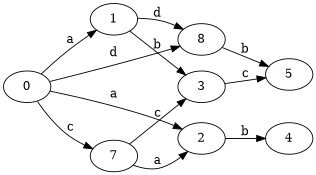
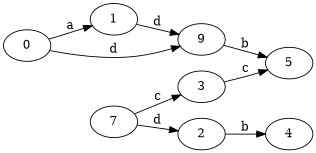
(202, 39) -> (202, 39)
(152, 48) -> none
(113, 106) -> none
(58, 126) -> none
(158, 161) -> (158, 121)
